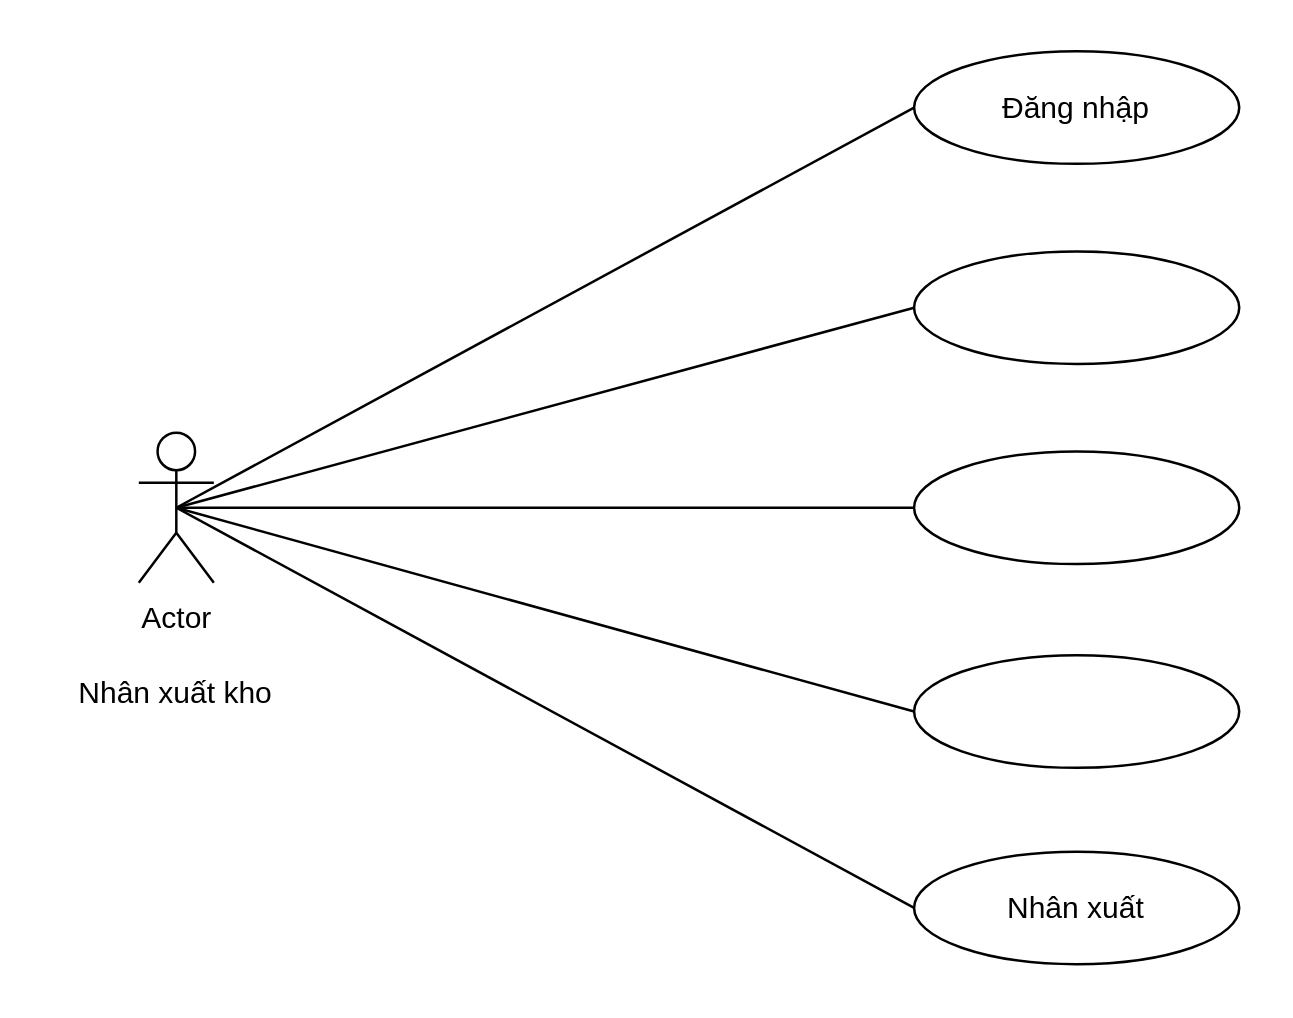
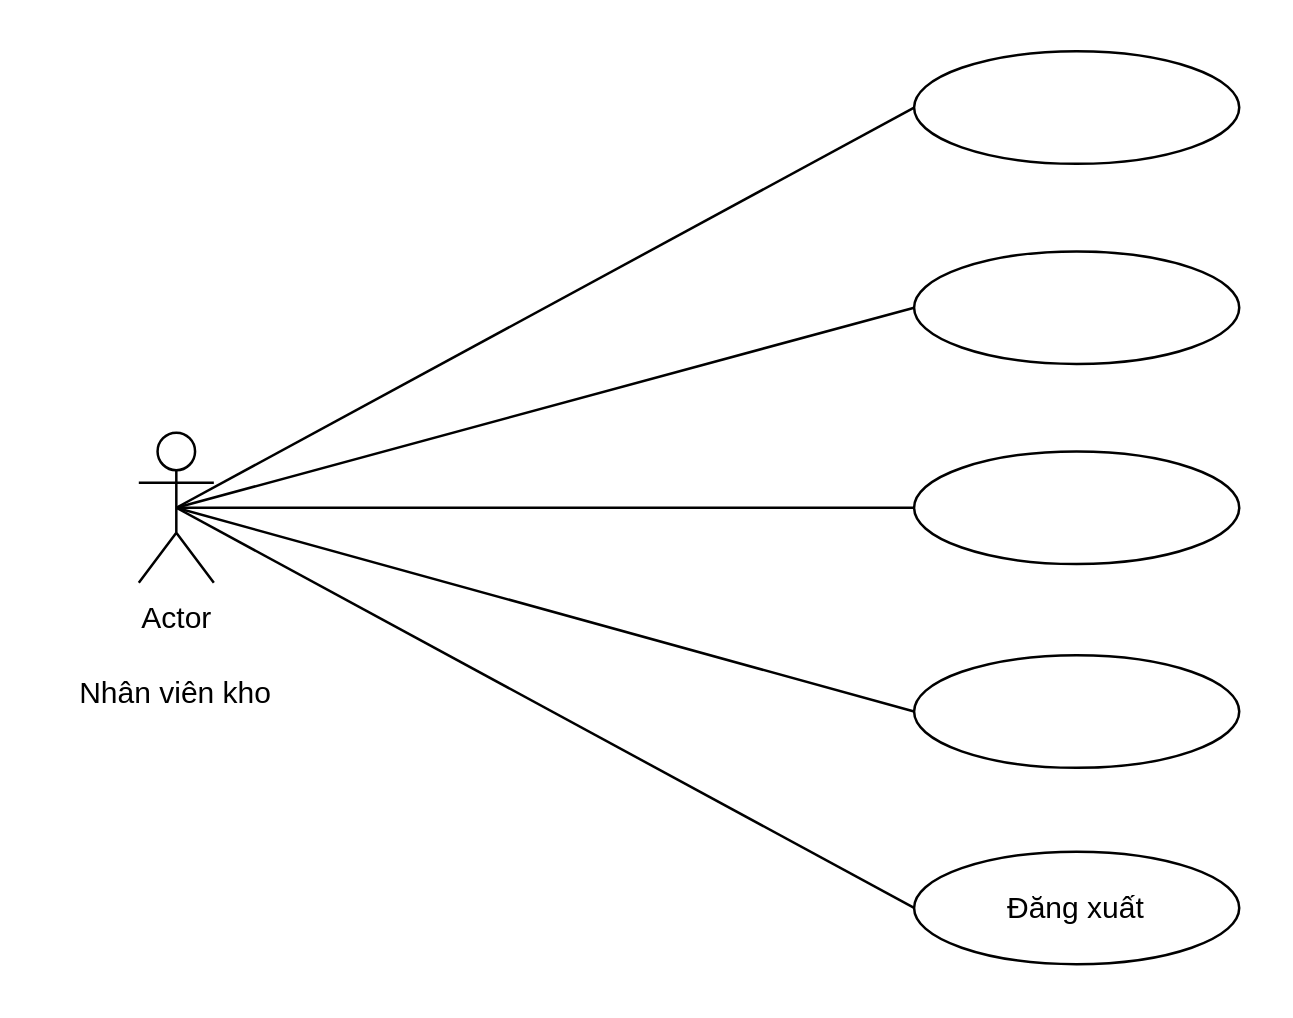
(1076, 108) -> none
(176, 694) -> (176, 694)
(1076, 909) -> (1076, 909)
